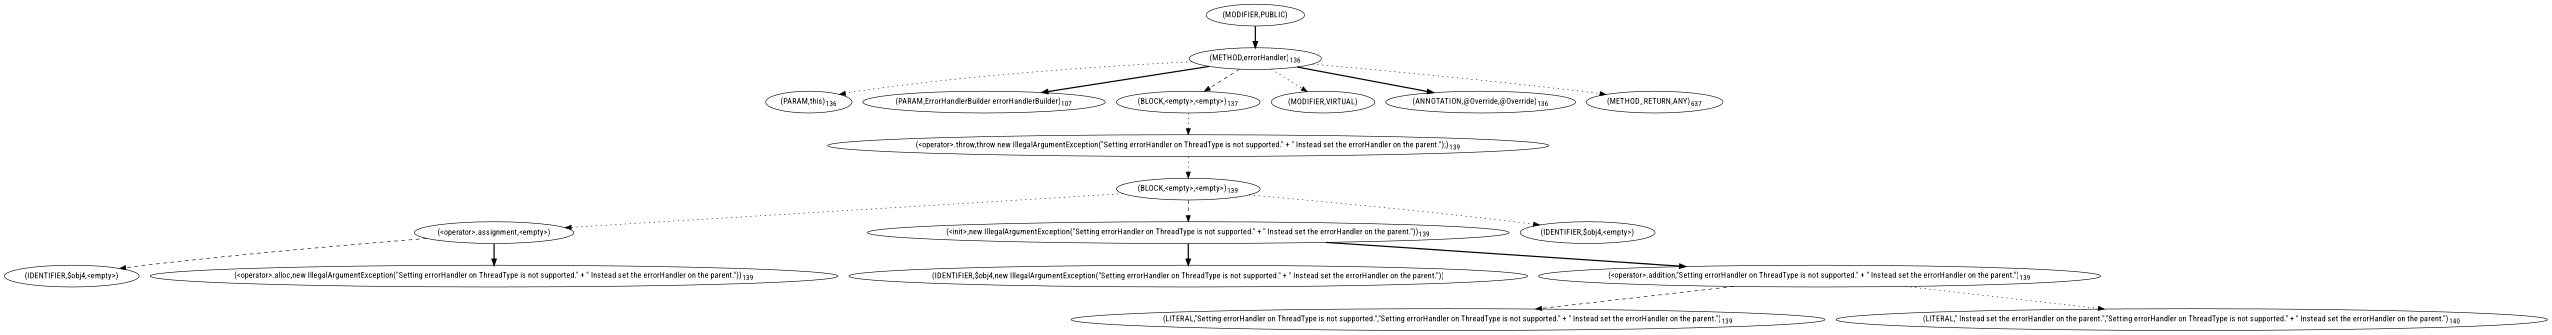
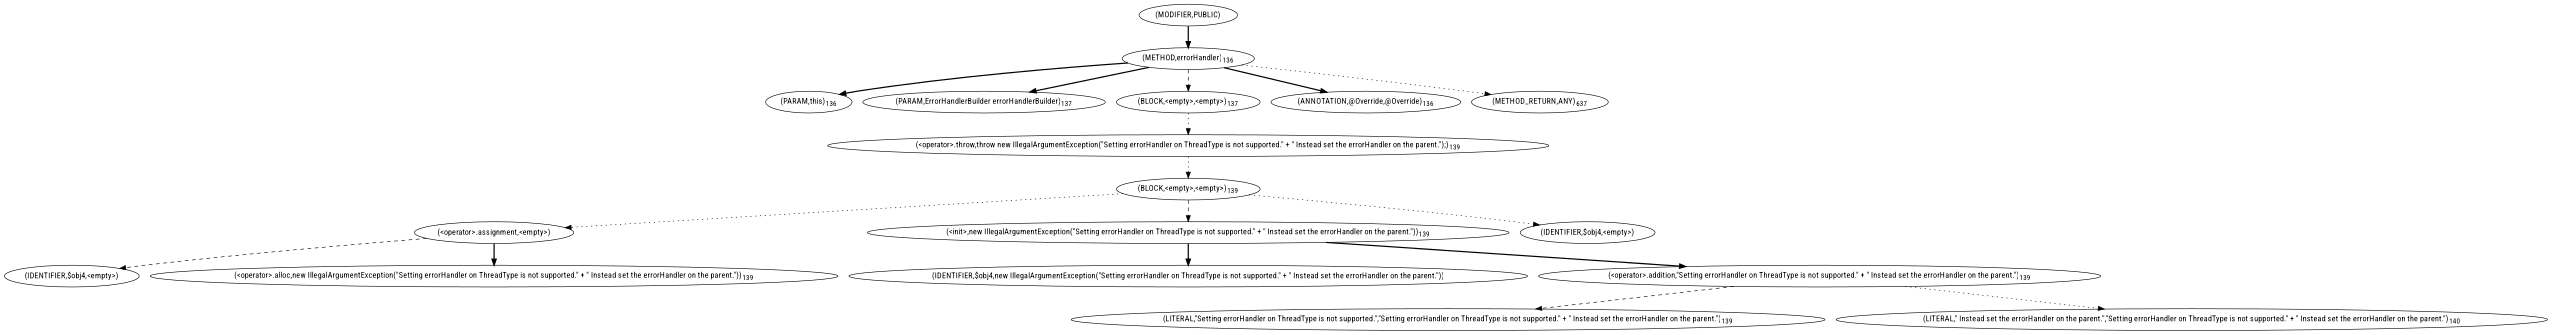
(1018, 73) -> (986, 75)
(1067, 101) -> (1067, 101)
(1323, 102) -> none
